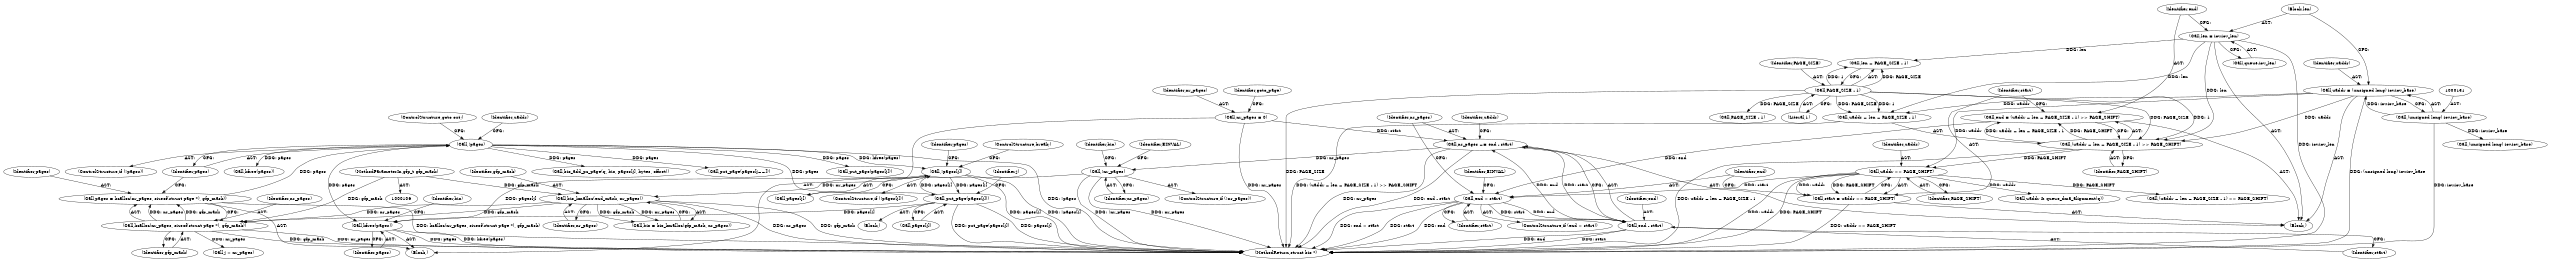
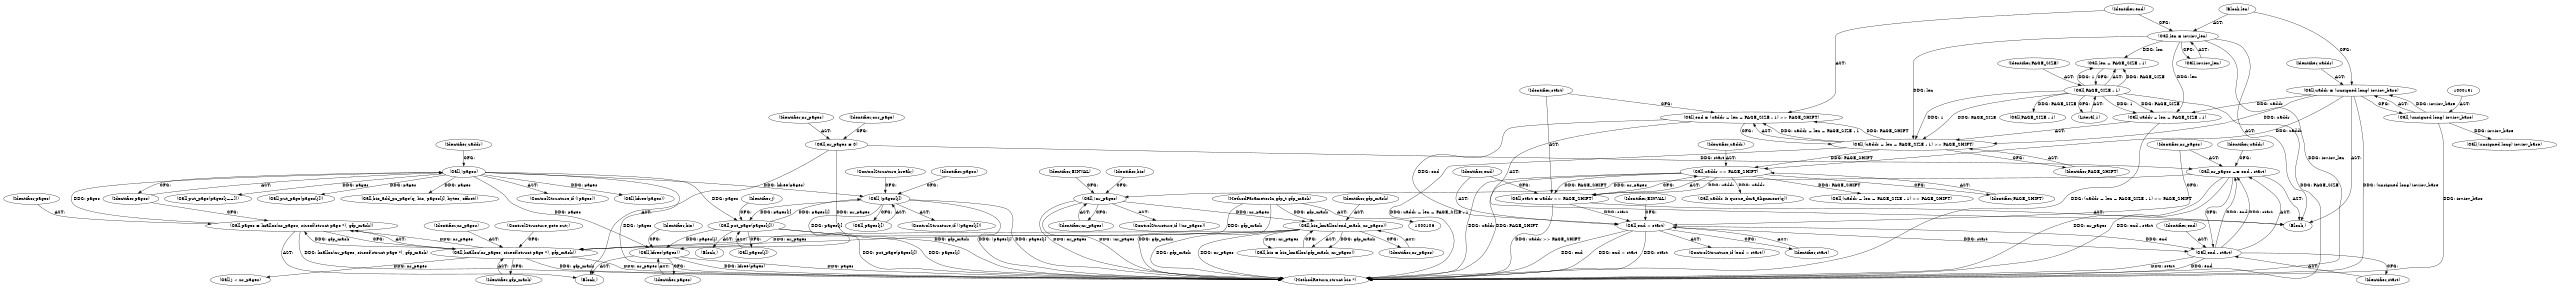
(2255, 63) -> (2203, 63)
(1257, 91) -> (872, 118)
(450, 130) -> (528, 238)
(1687, 190) -> (1598, 212)
none -> (1138, 241)
